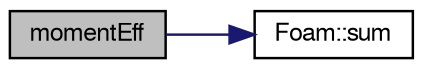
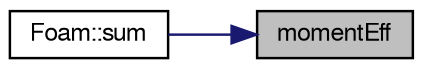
(197, 35) -> (200, 35)
